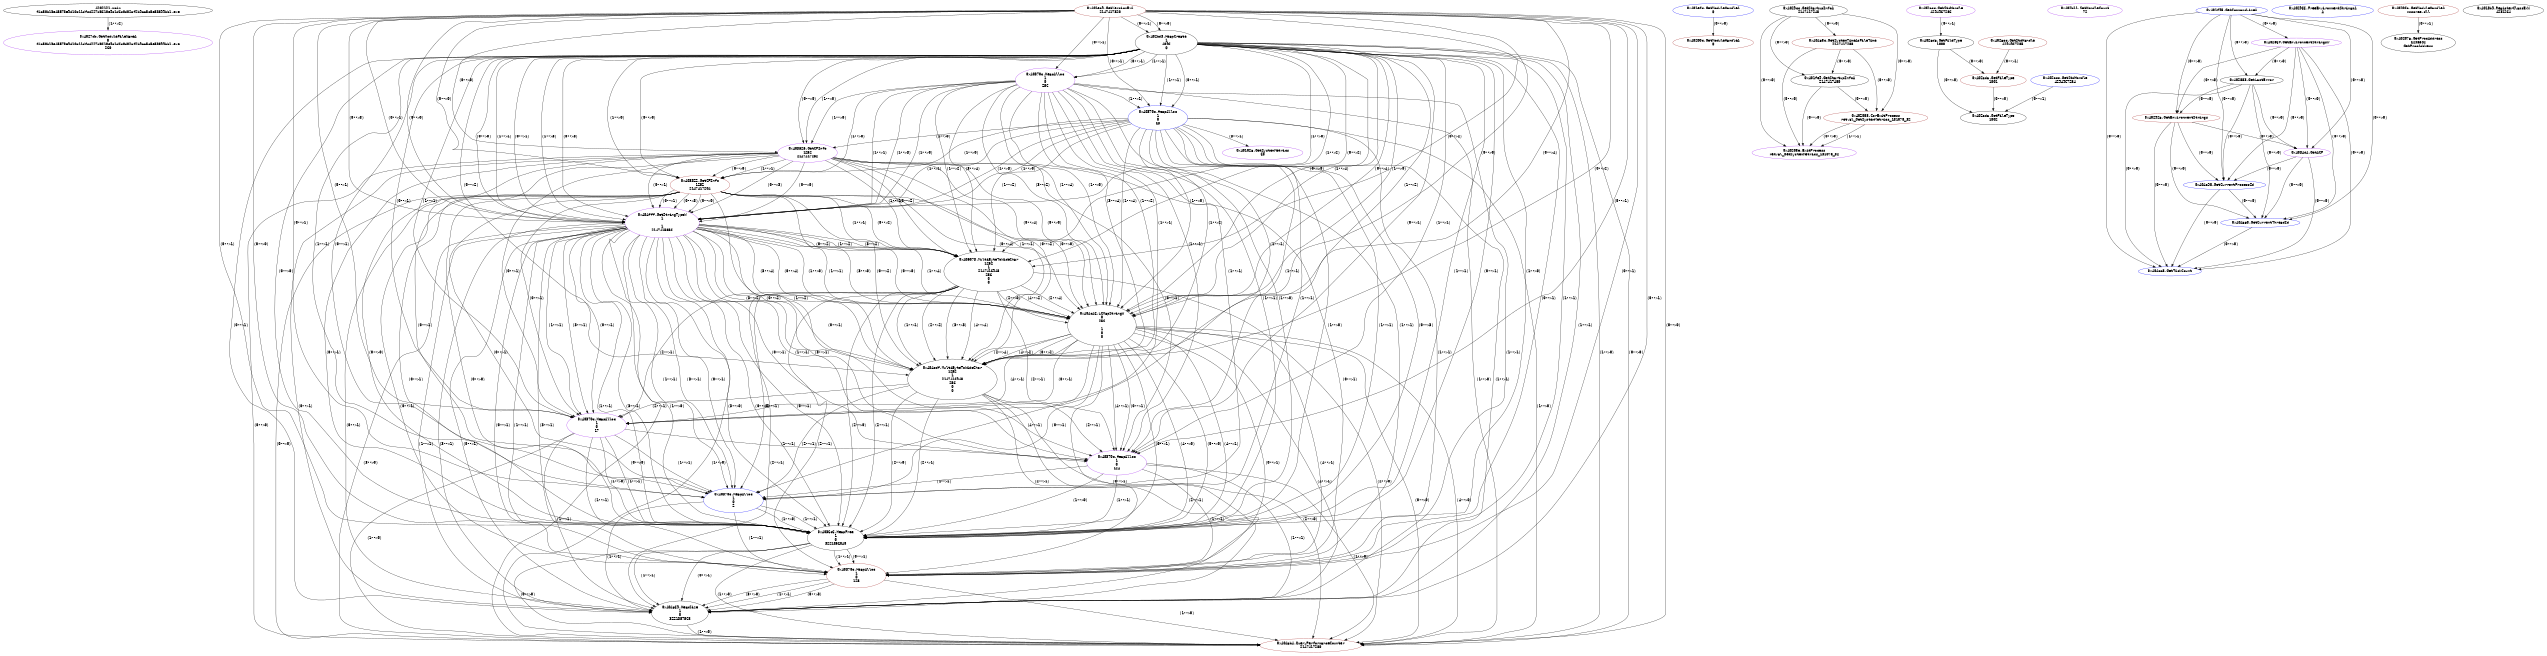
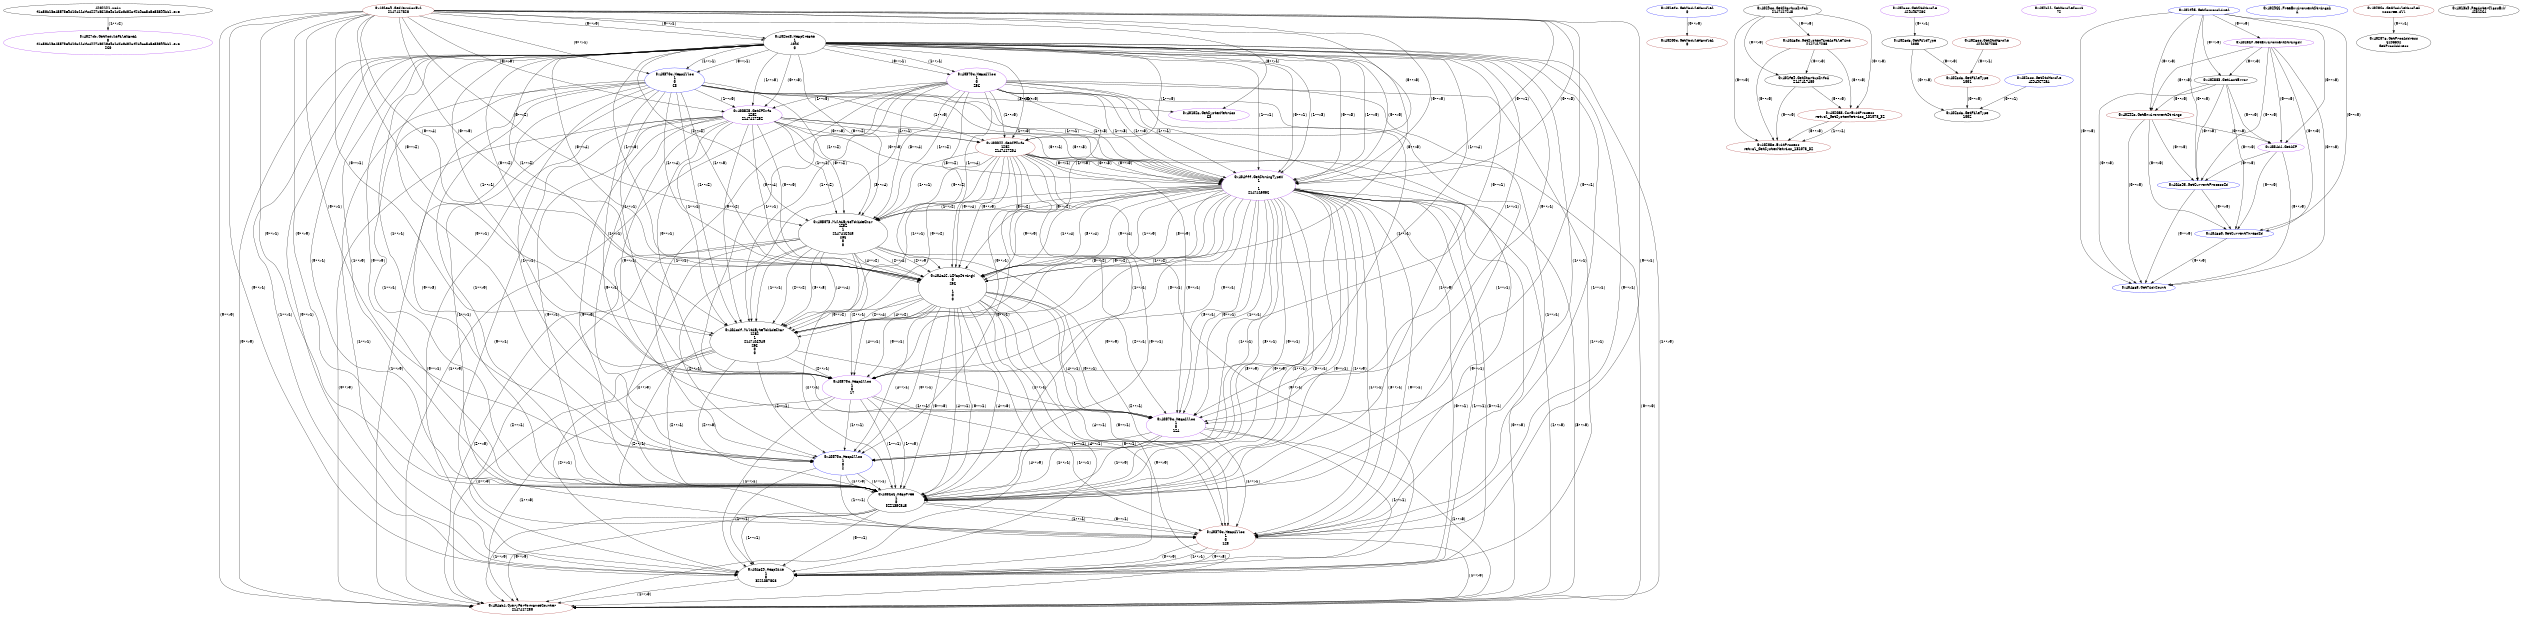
(1081, 42) -> (884, 23)
(1107, 92) -> none
(1804, 153) -> (1778, 147)
